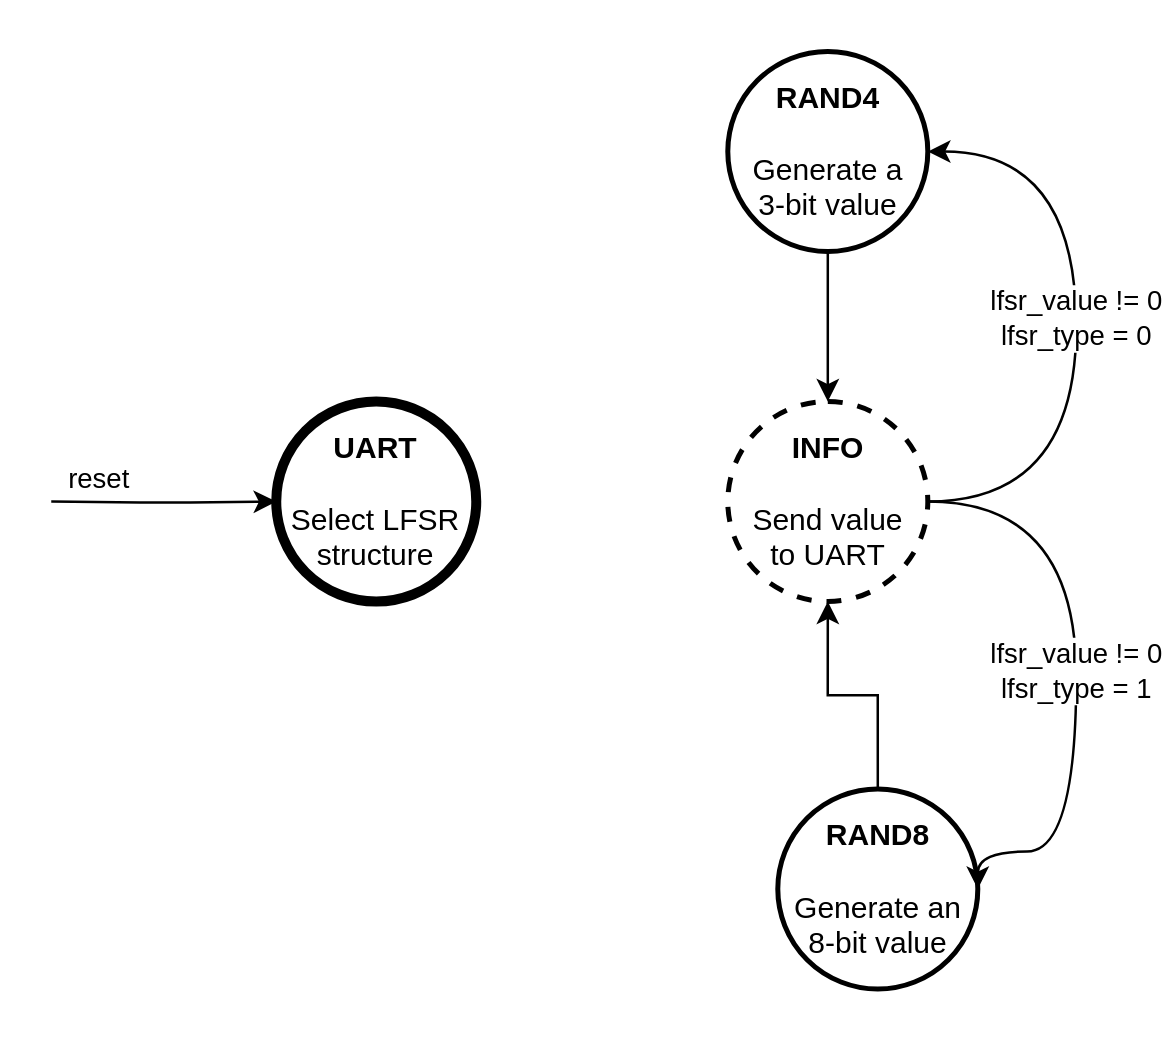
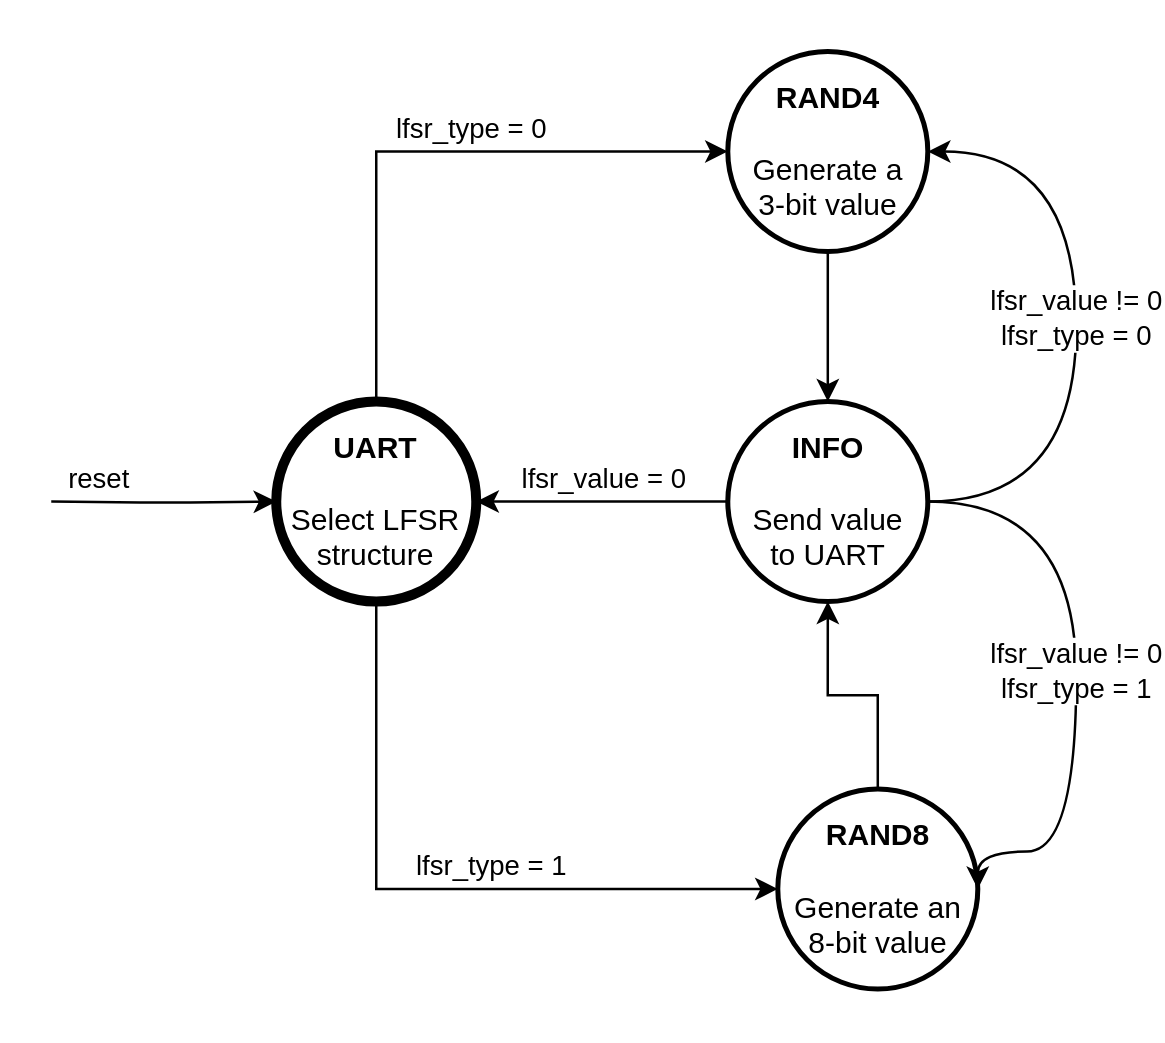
none -> (420, 151)
none -> (609, 501)
(828, 501) -> (828, 501)
none -> (426, 889)
